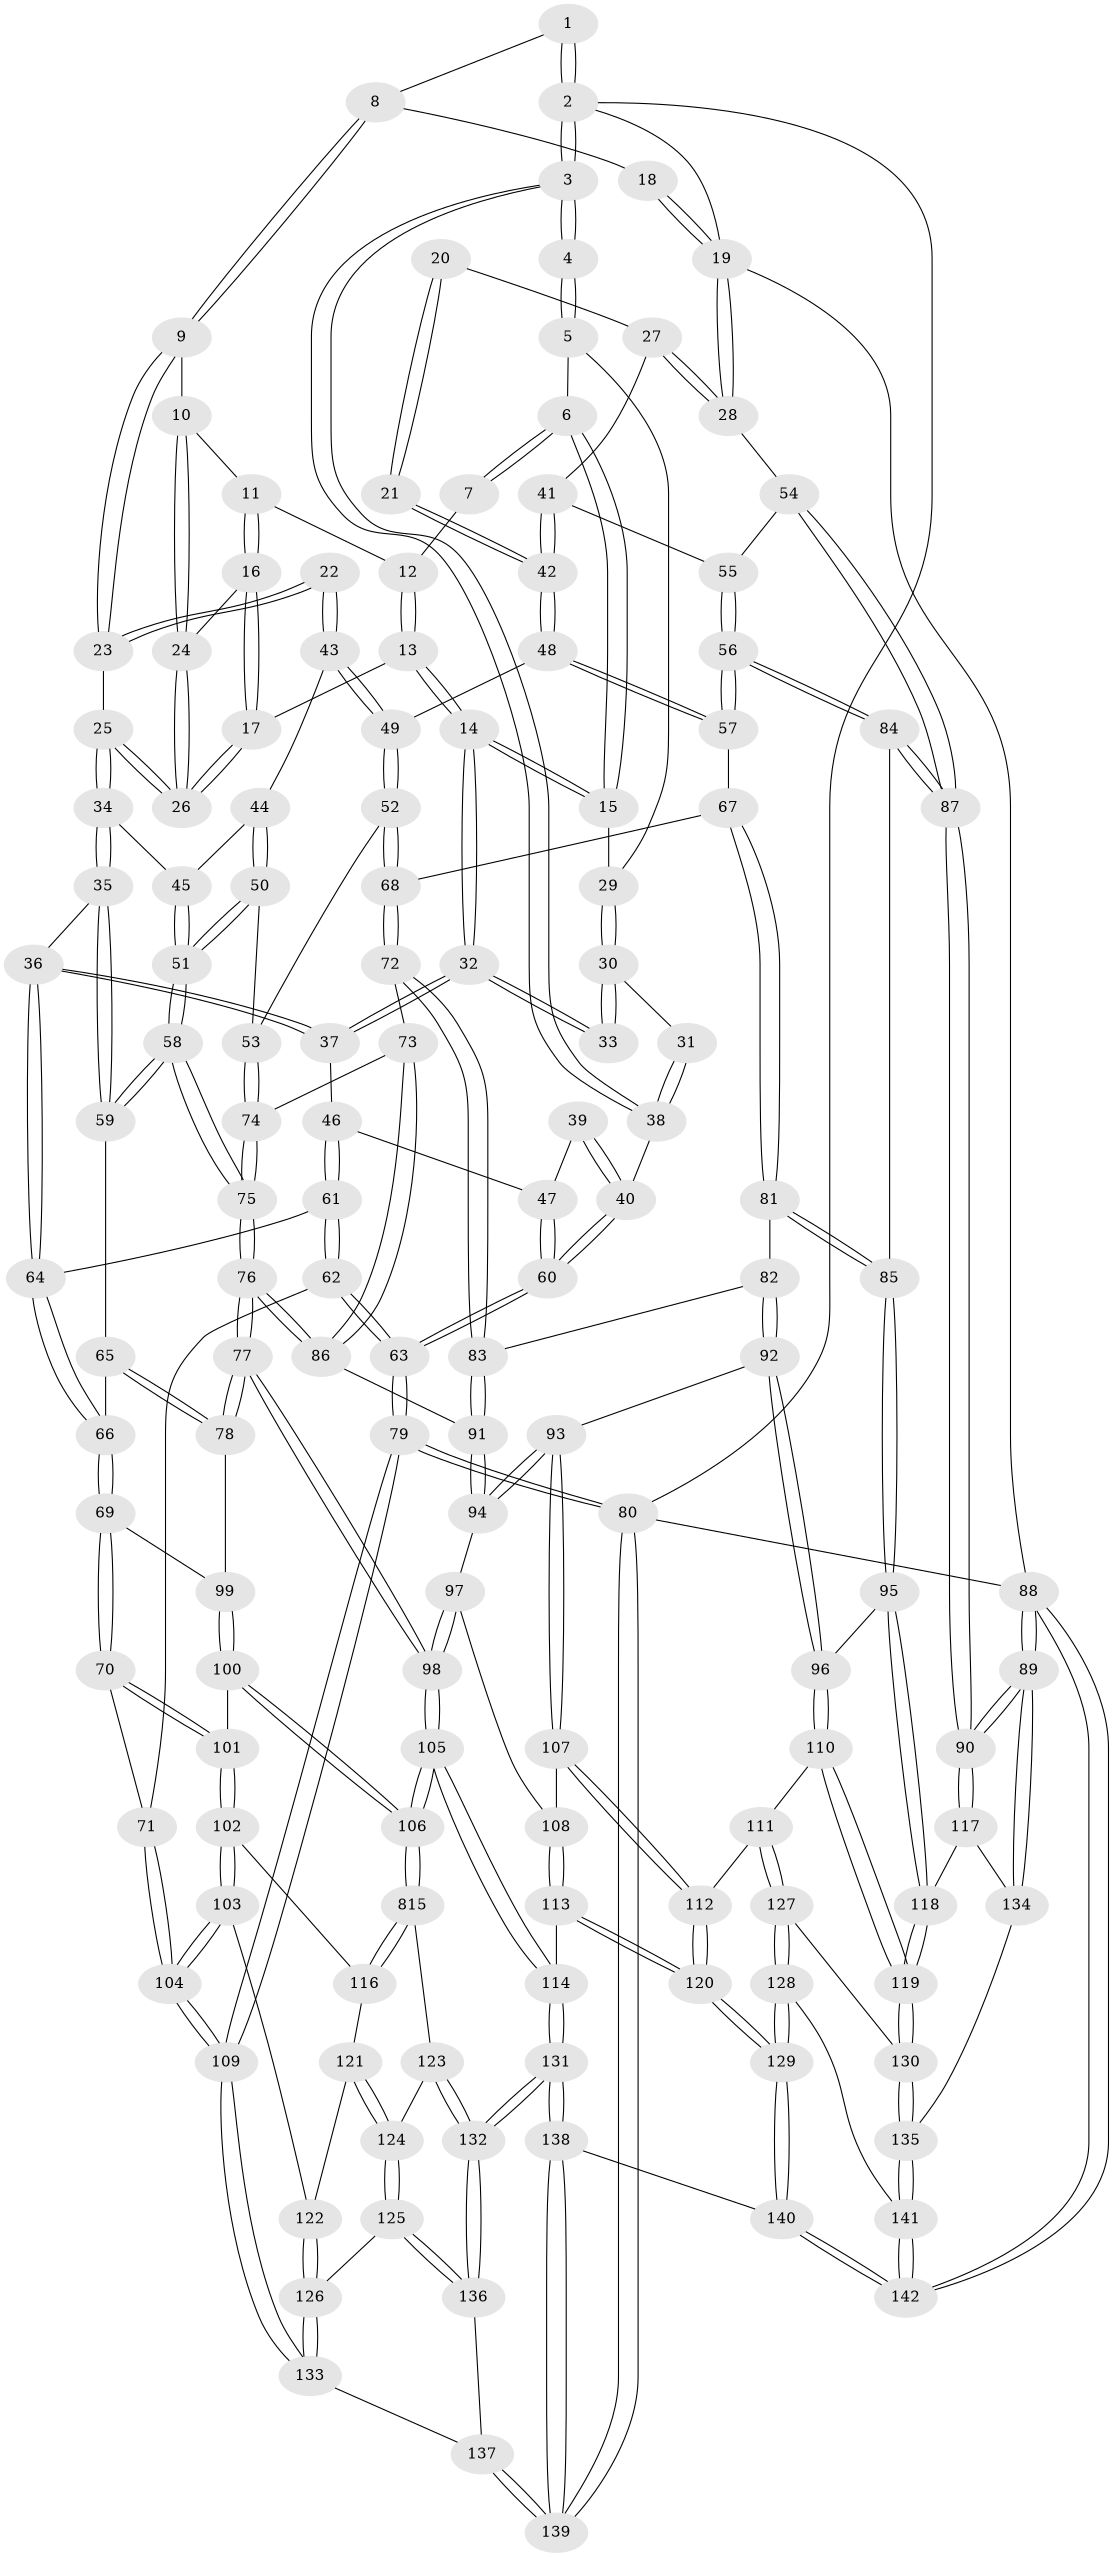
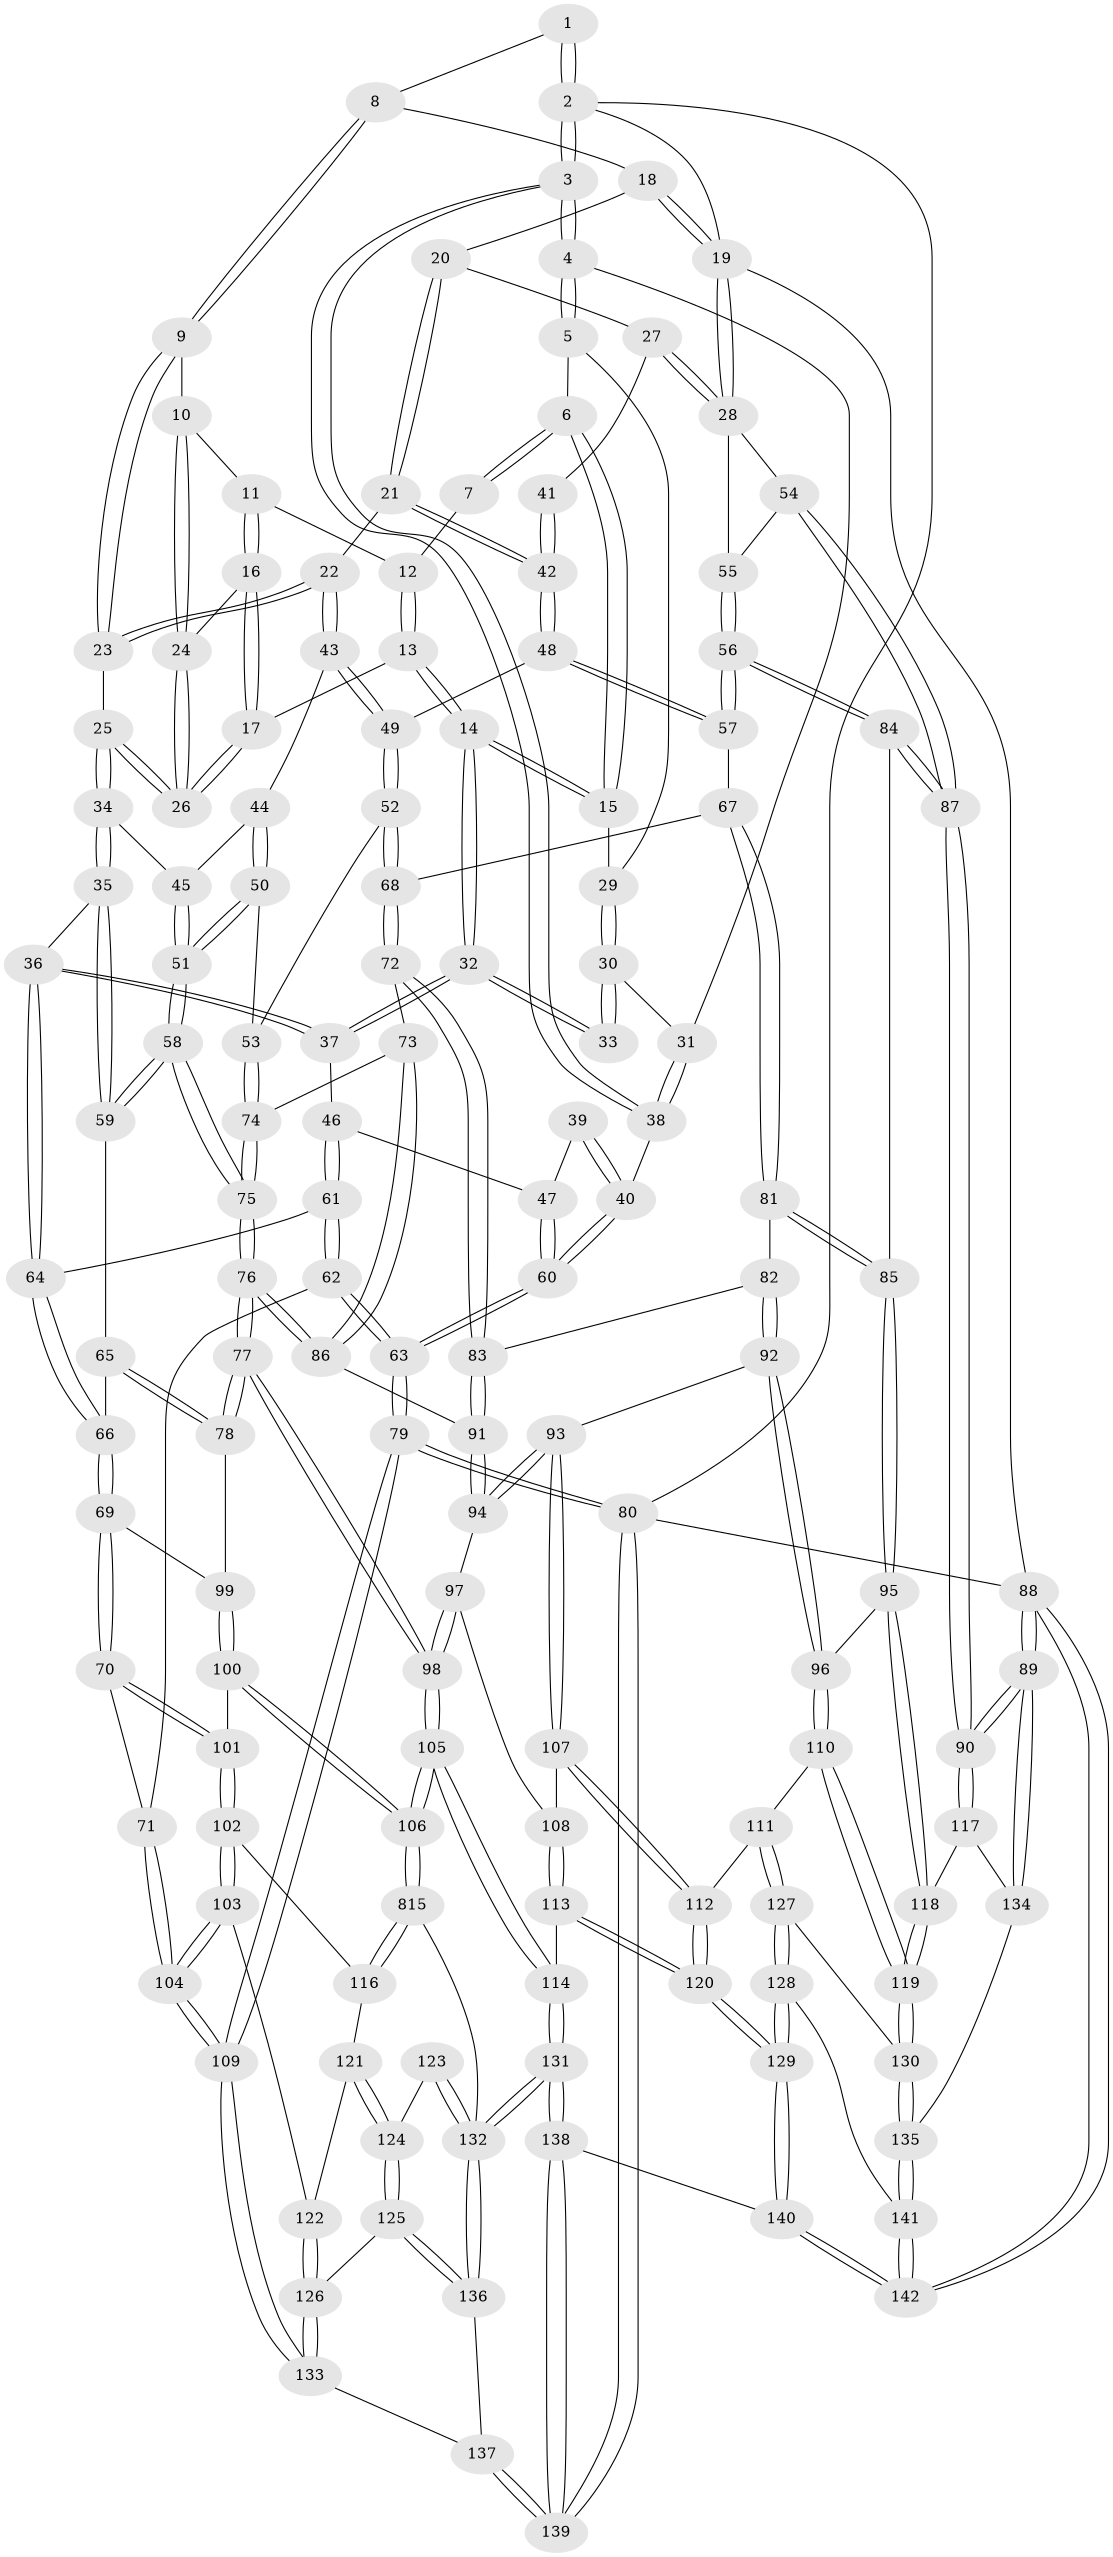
none -> (546, 223)
(638, 534) -> (728, 494)
none -> (360, 535)
none -> (840, 604)
(422, 1984) -> (467, 2018)
